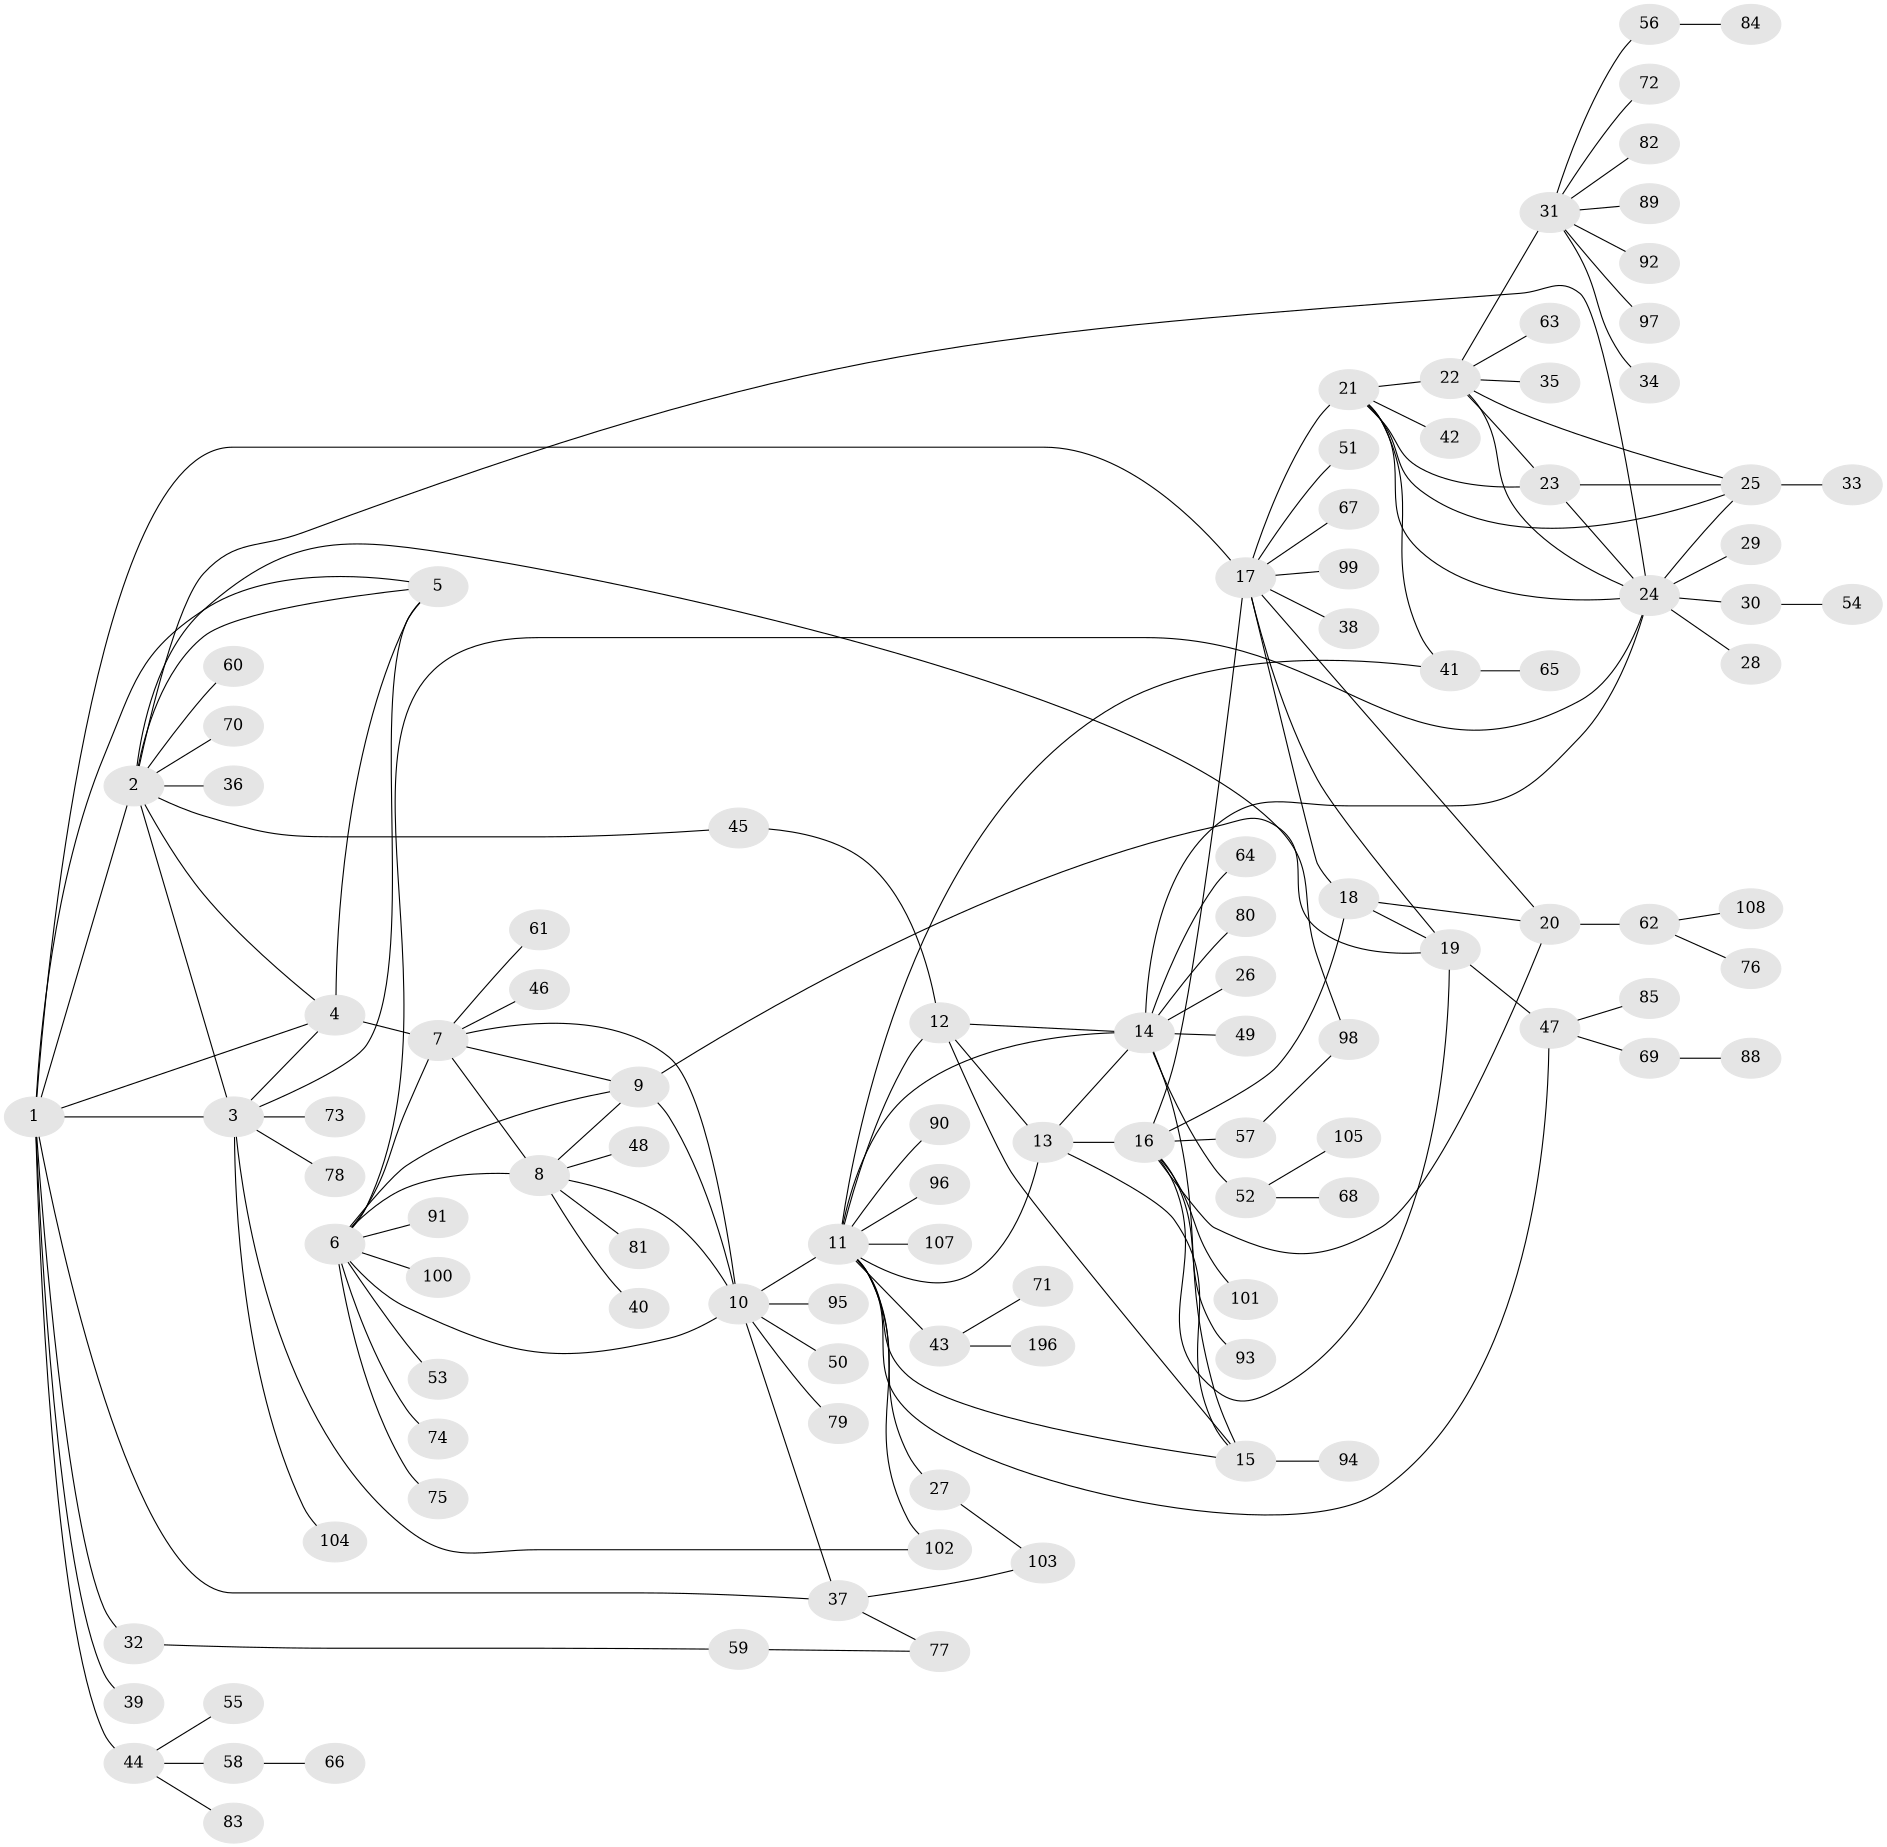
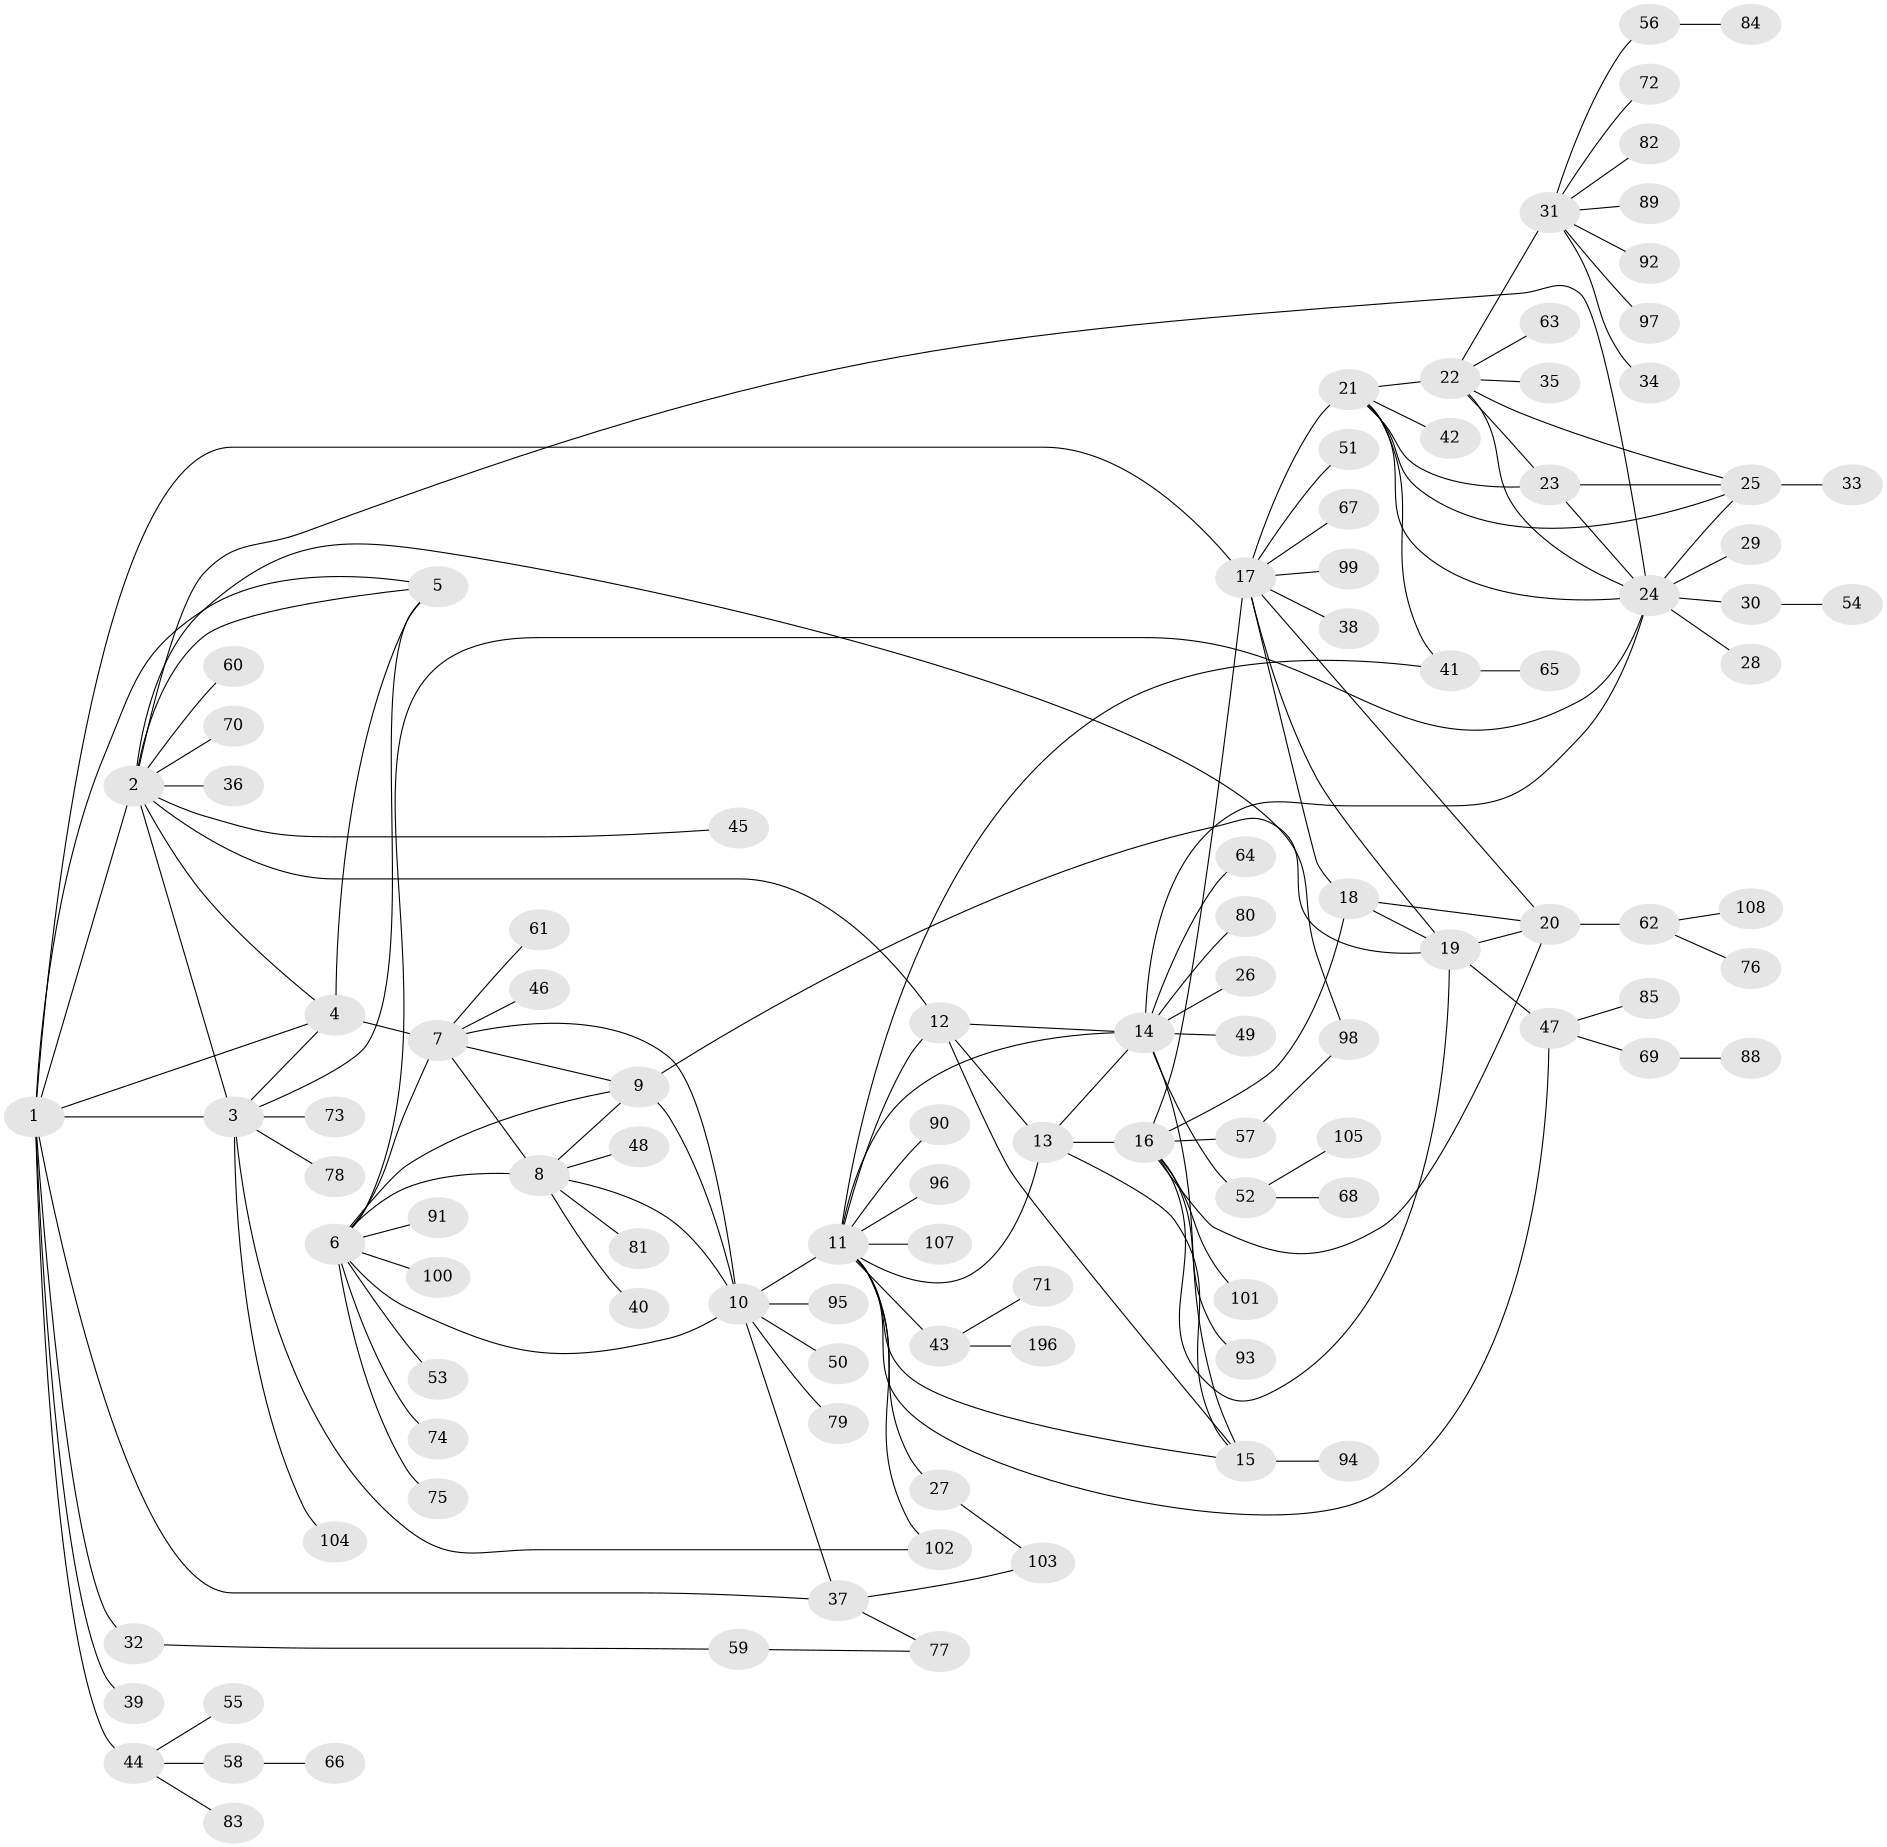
(886, 882) -> (553, 879)
none -> (1500, 937)
